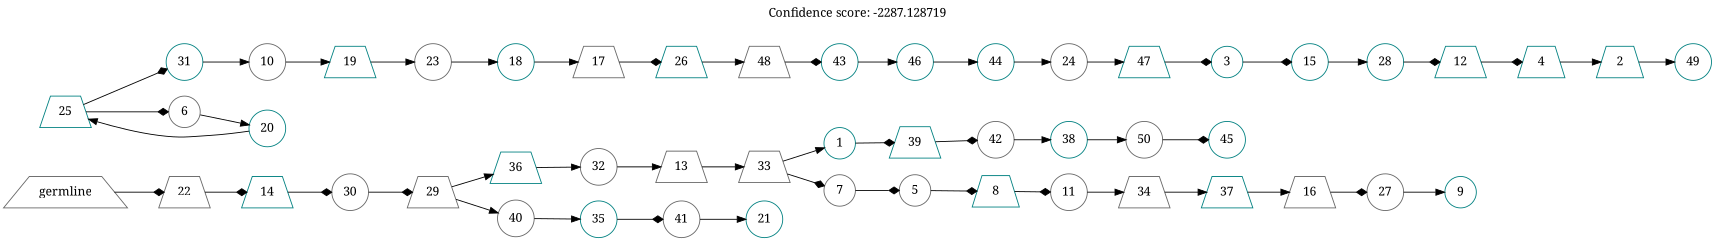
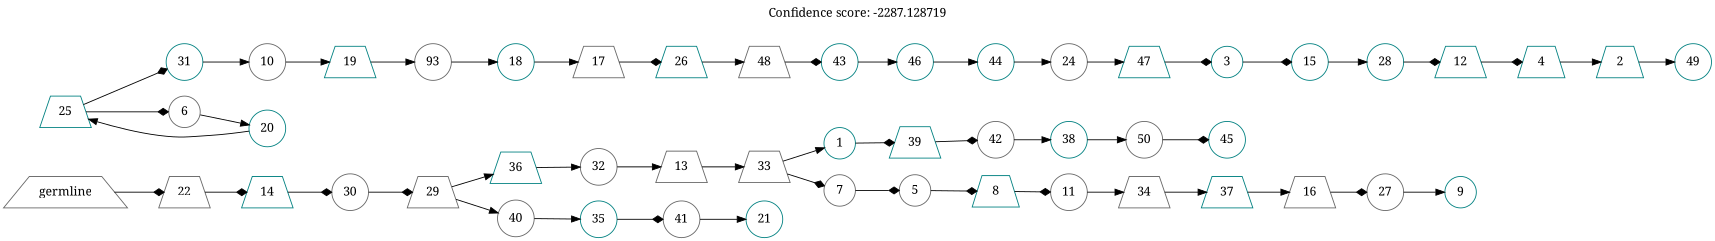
(433, 62) -> (433, 62)
